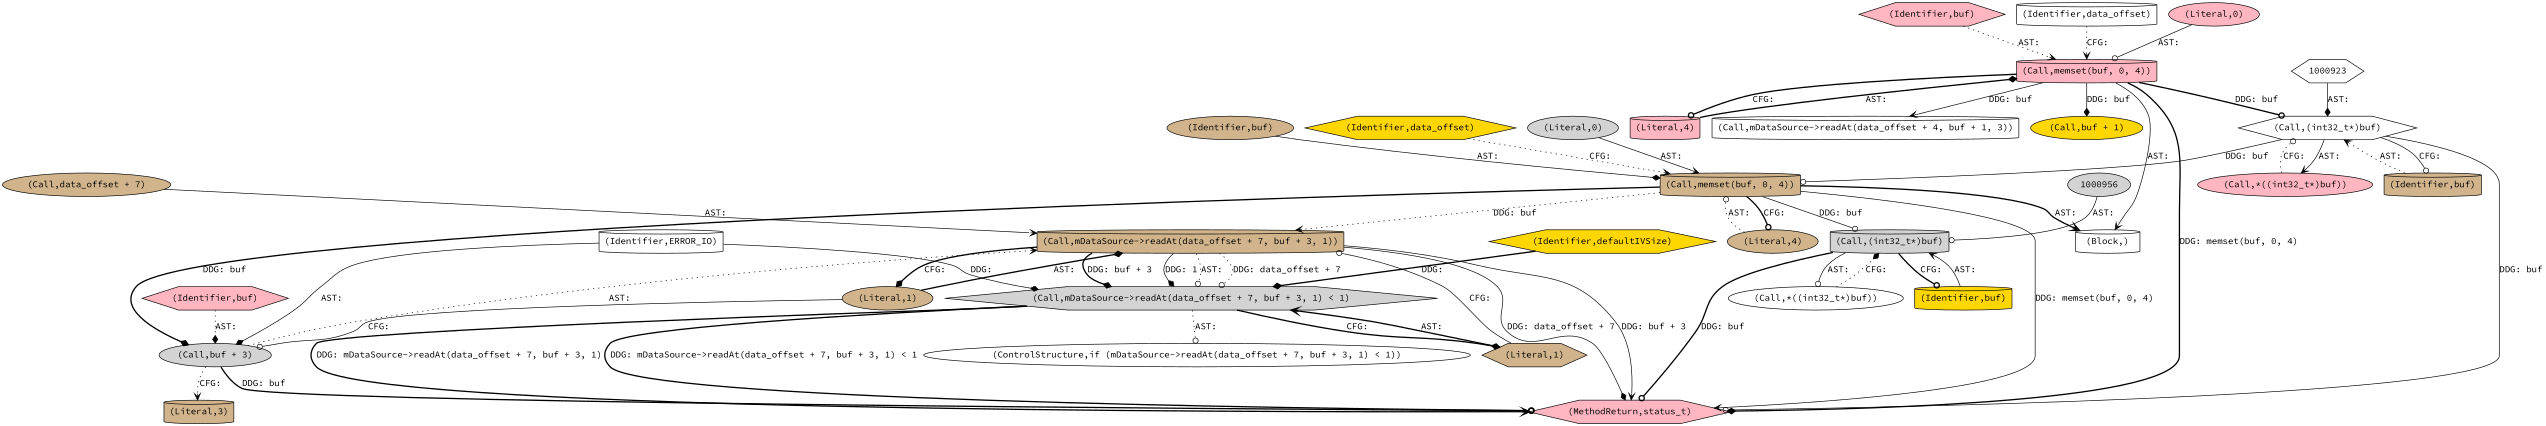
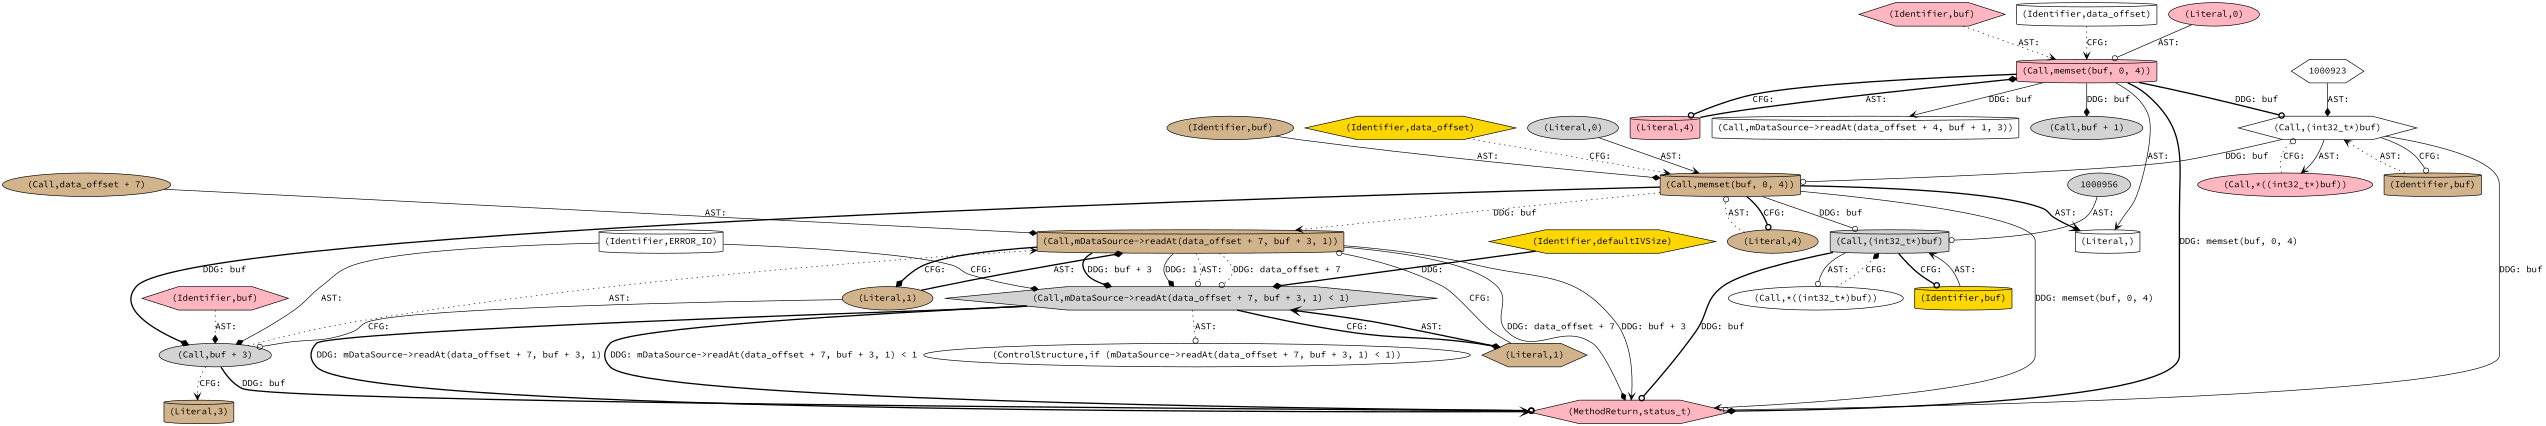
(2087, 128) -> (2087, 128)
(597, 211) -> (597, 211)
(2108, 242) -> (2108, 242)
(984, 270) -> (984, 270)
